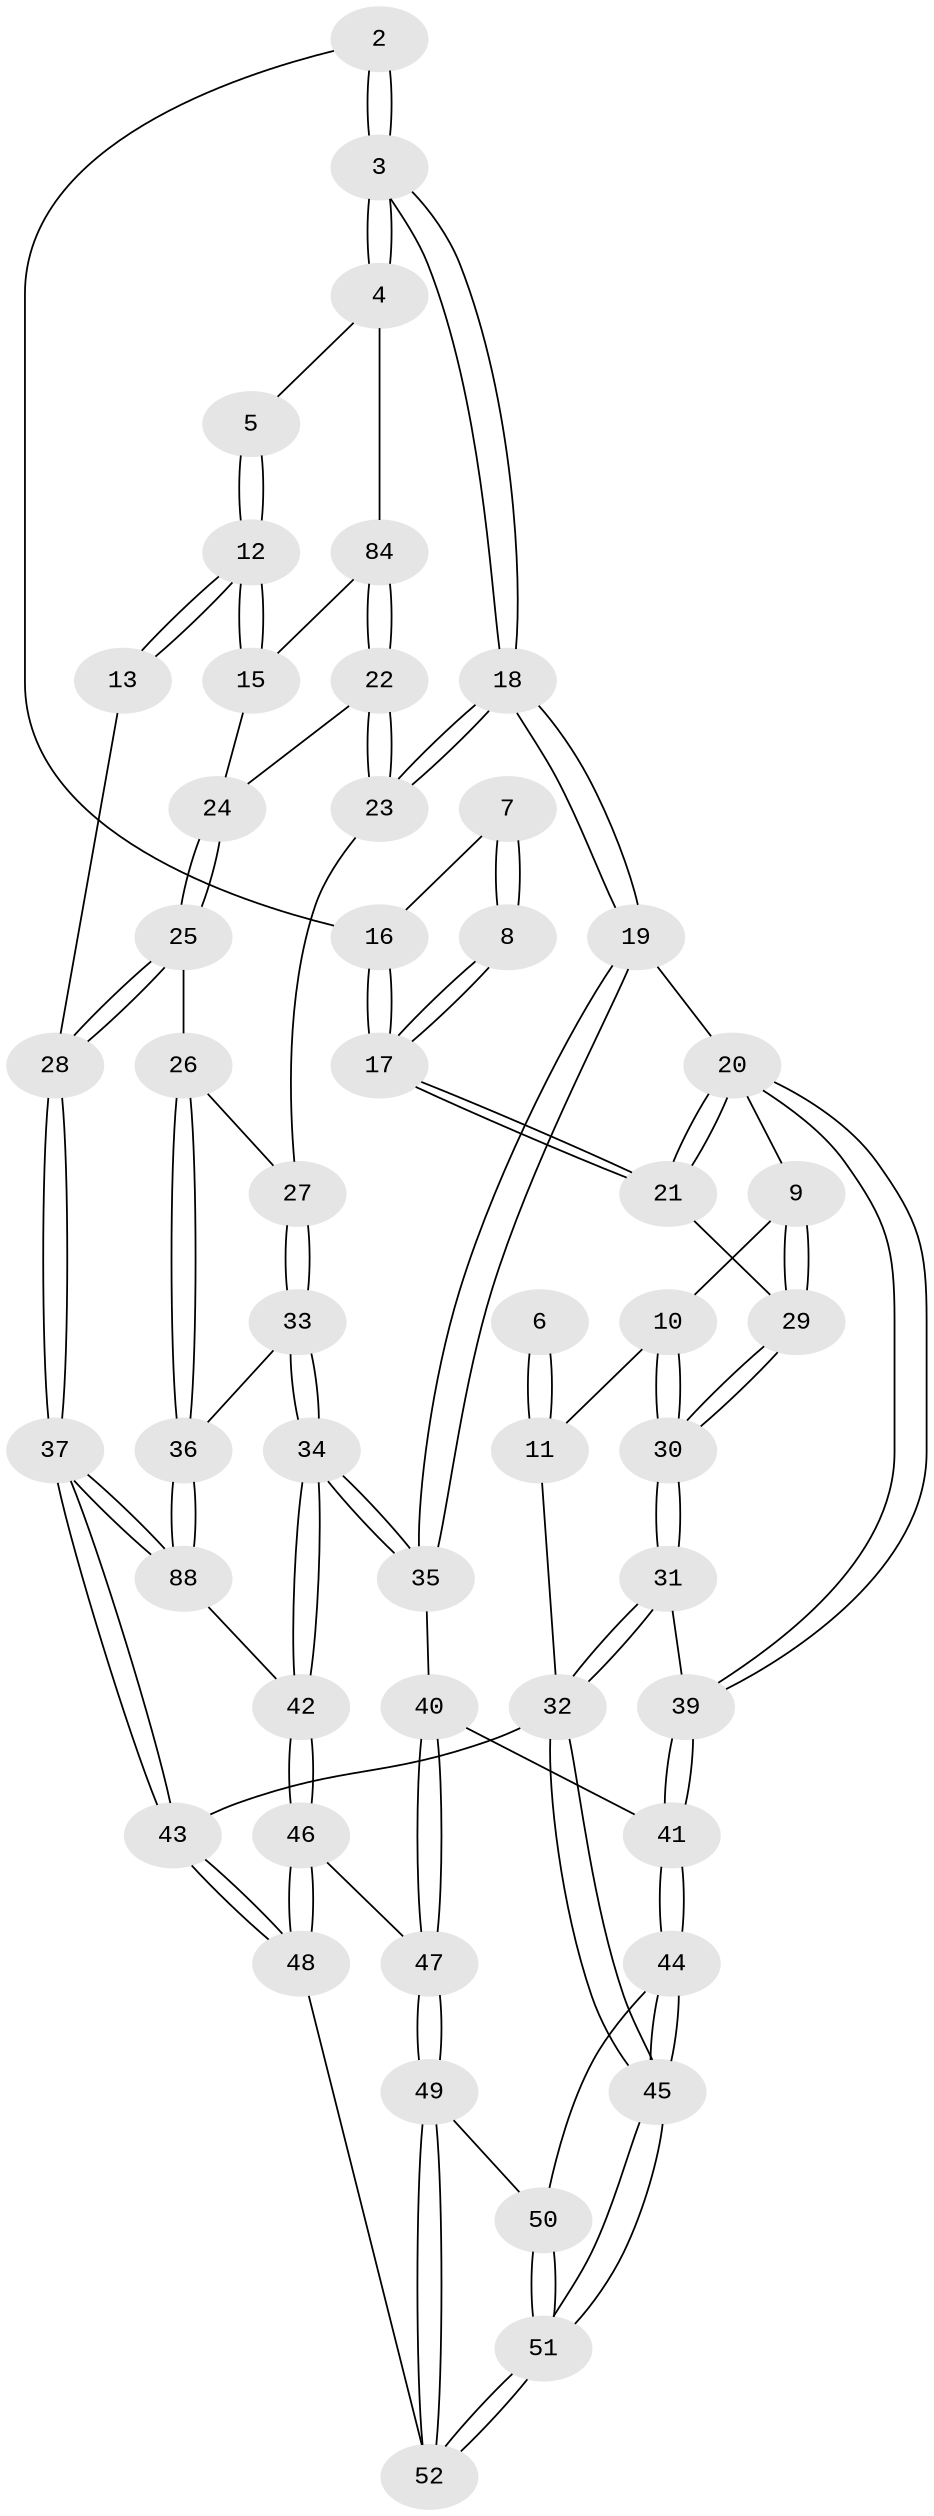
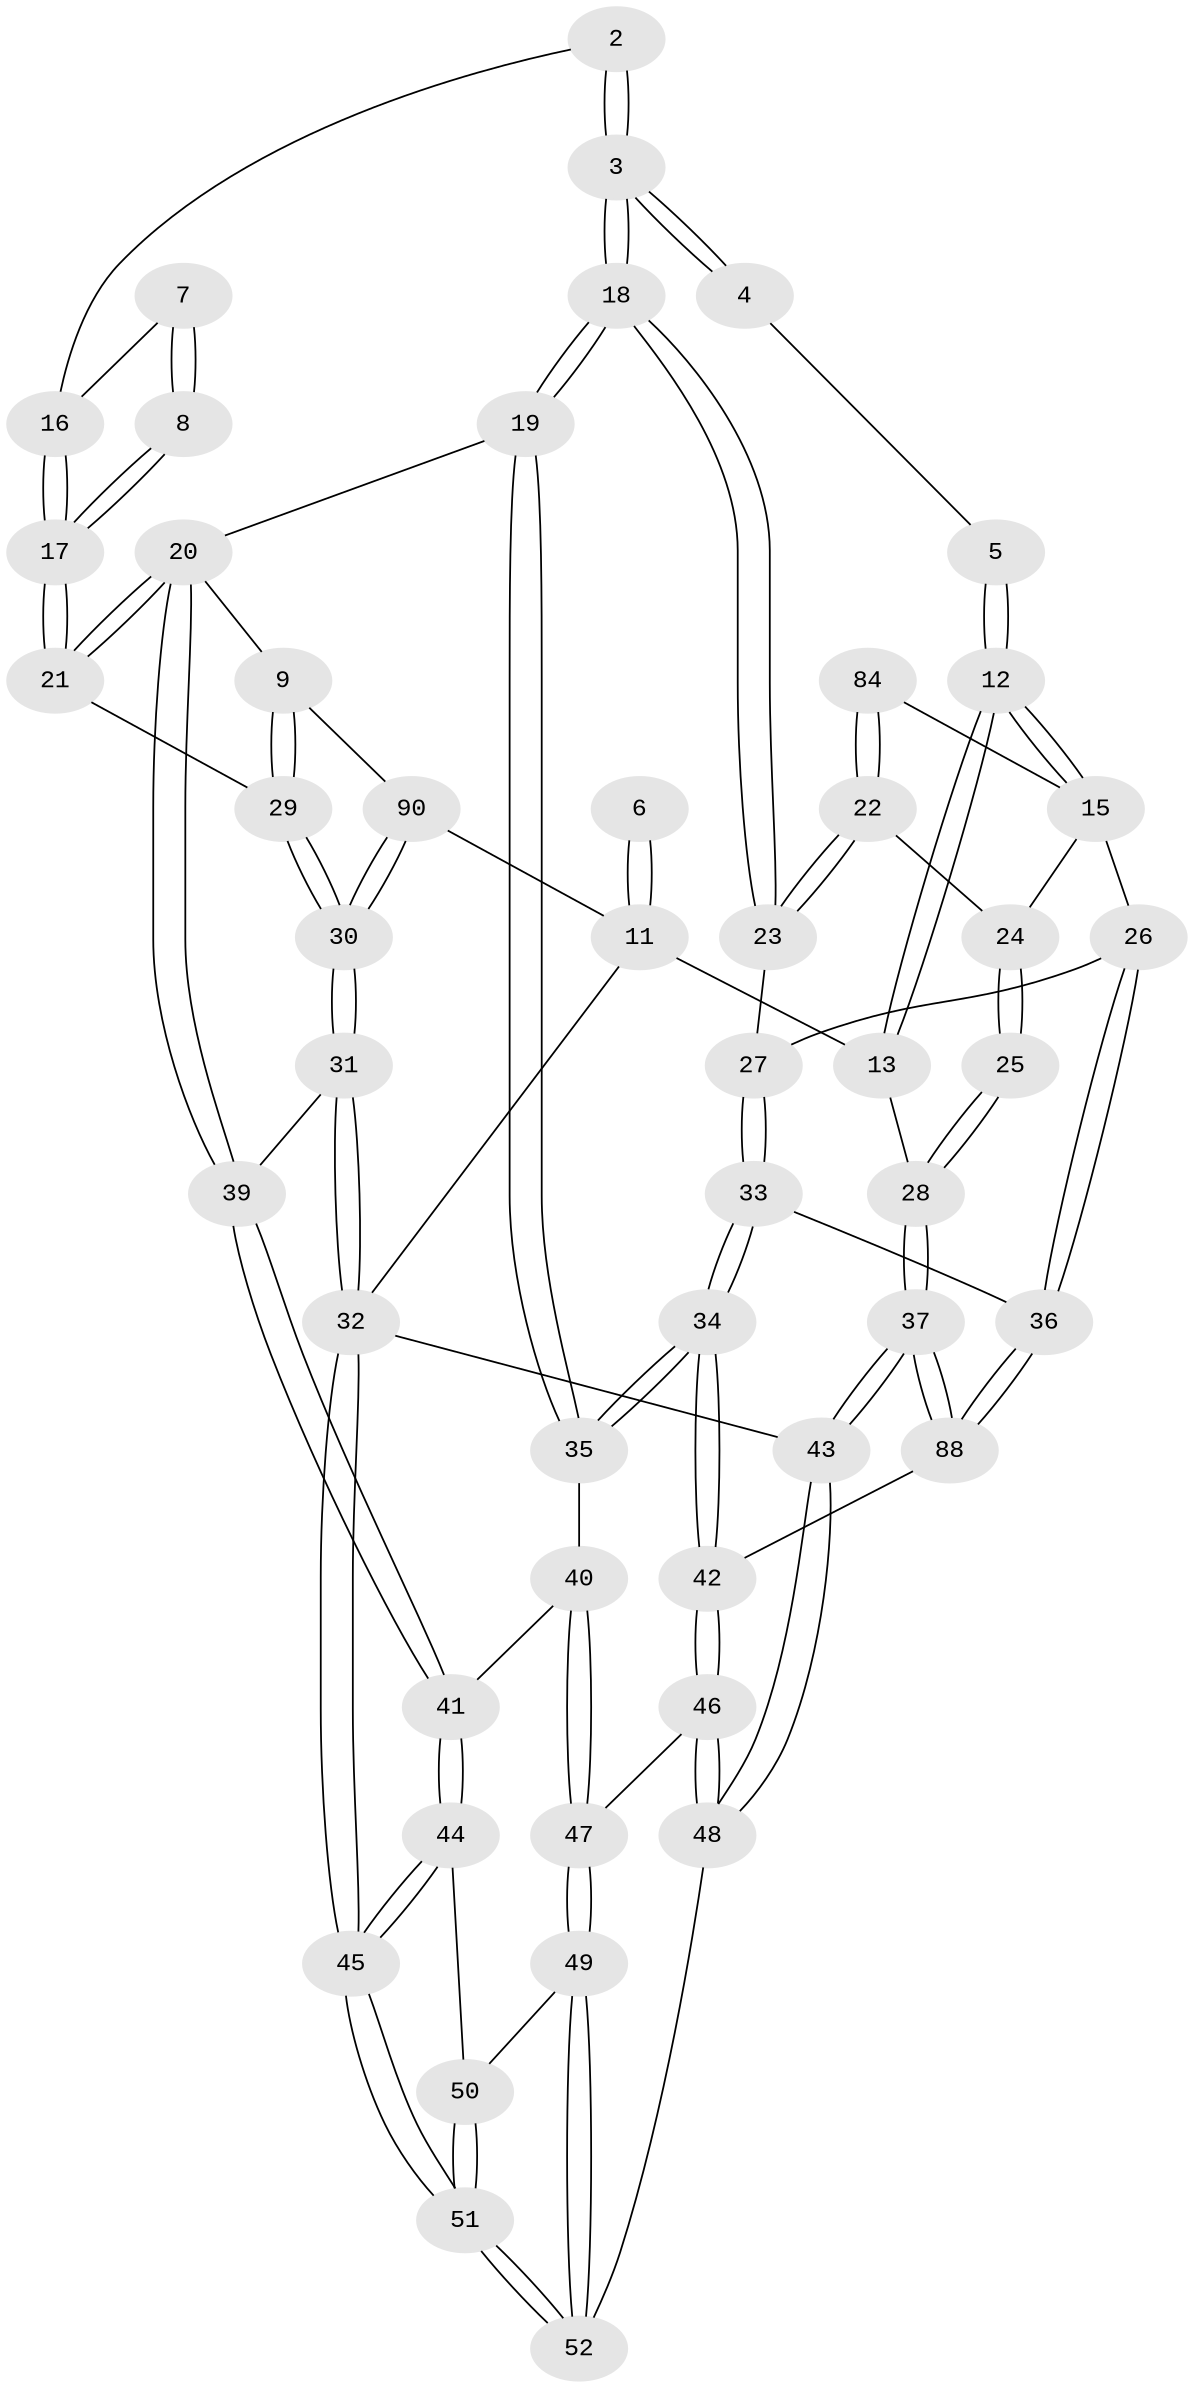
(380, 424) -> none
none -> (748, 995)
(184, 1002) -> (1117, 873)
(668, 1322) -> (412, 809)
